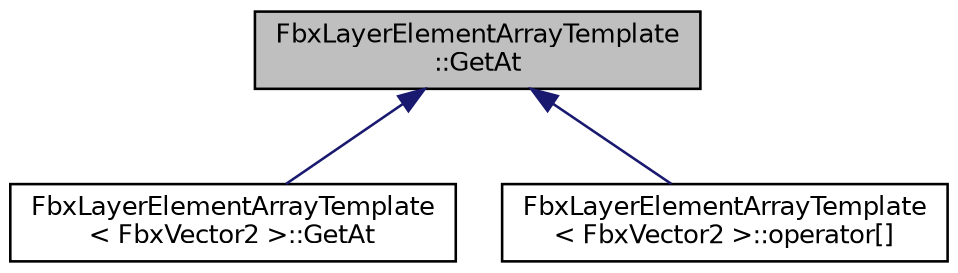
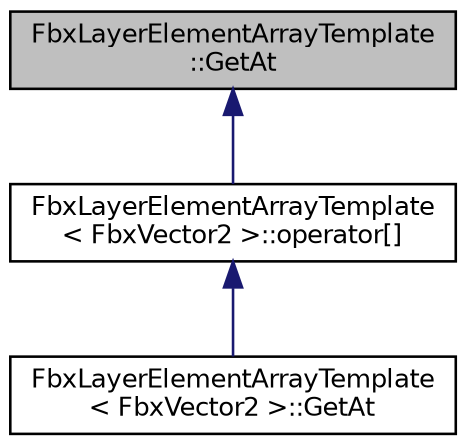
(345, 144) -> (233, 322)
